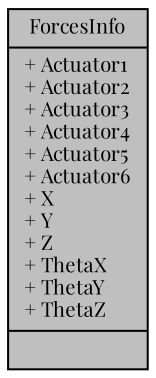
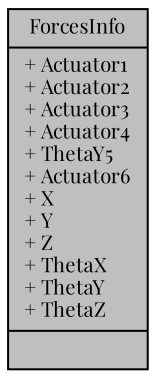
(77, 155) -> (70, 155)
